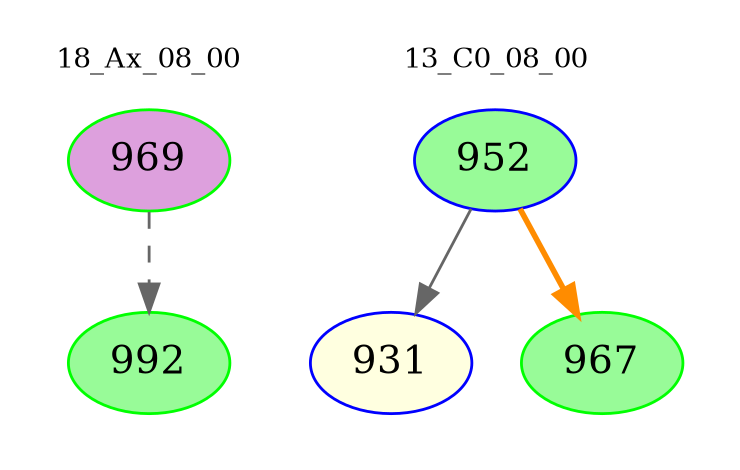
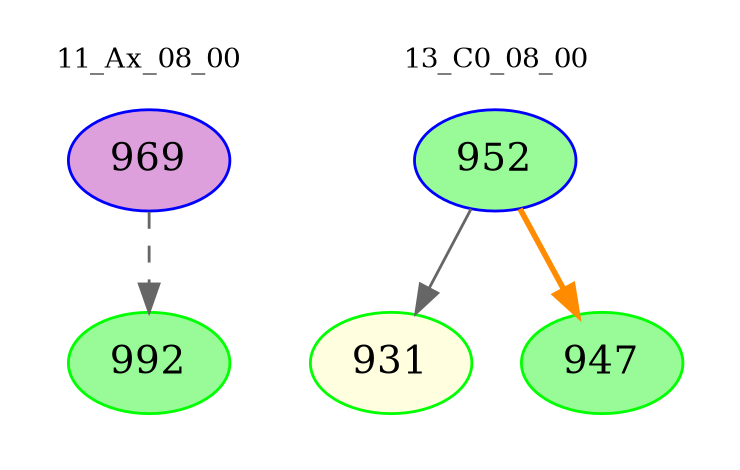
(149, 60) -> (149, 60)
(149, 160) -> (149, 160)
(391, 363) -> (391, 363)
(602, 363) -> (602, 363)
